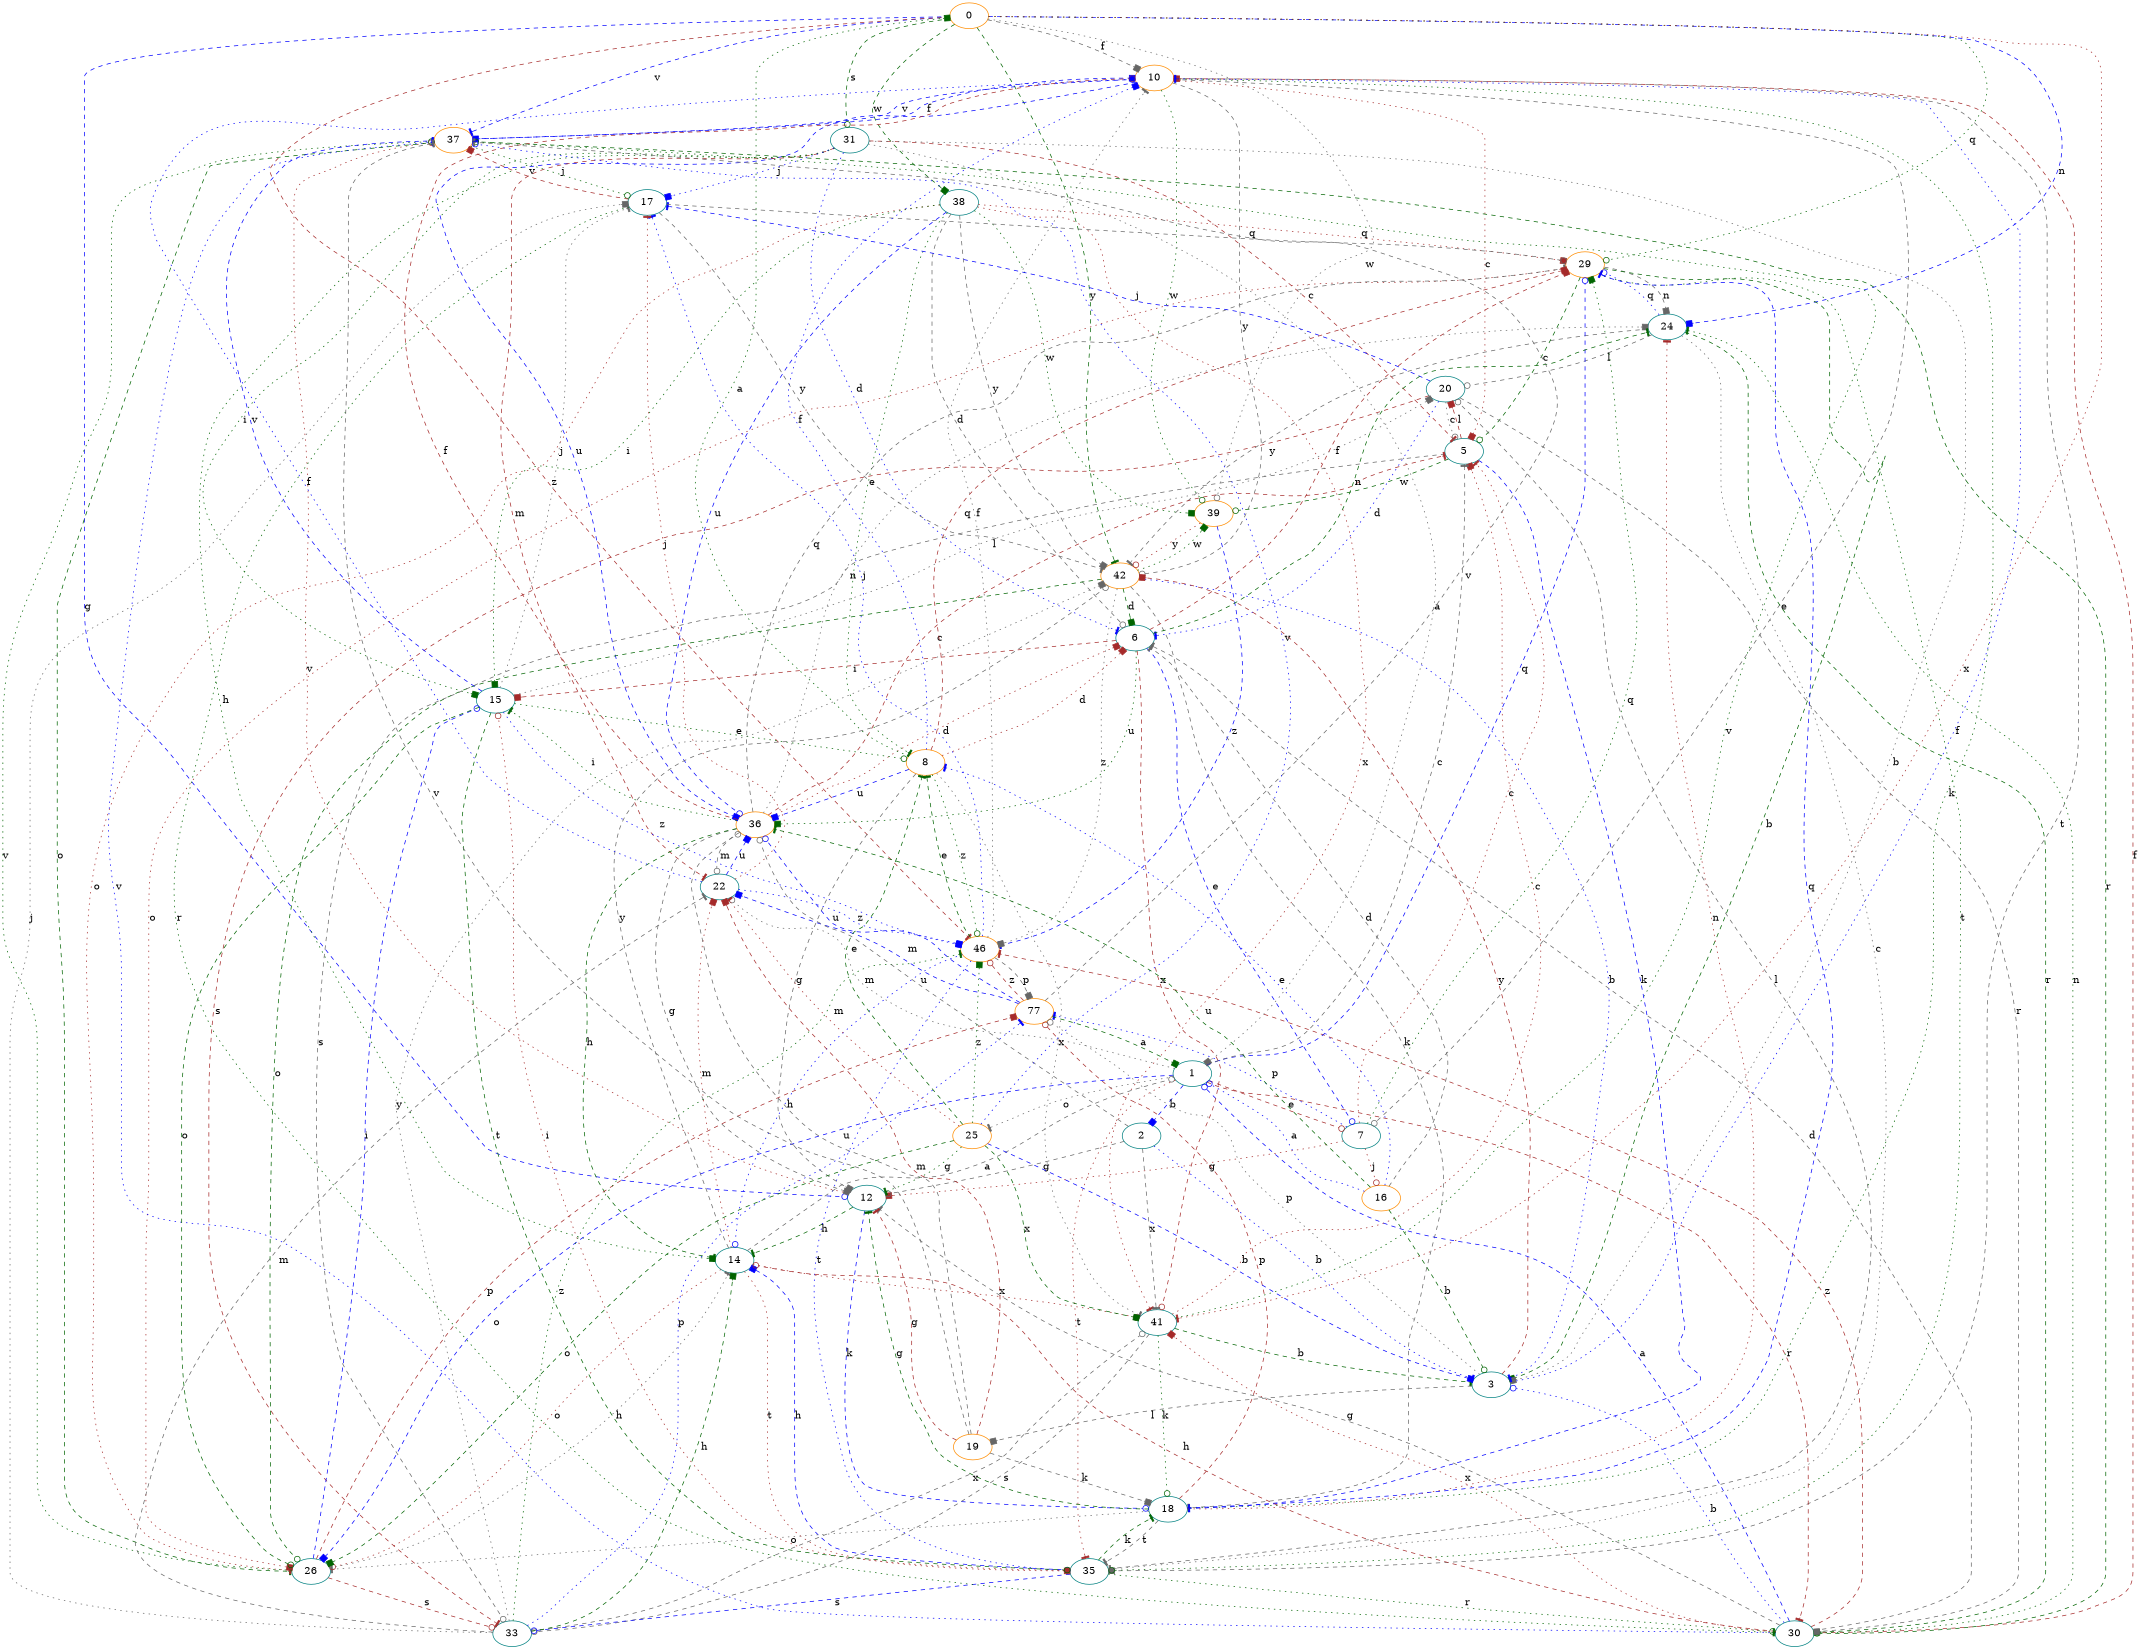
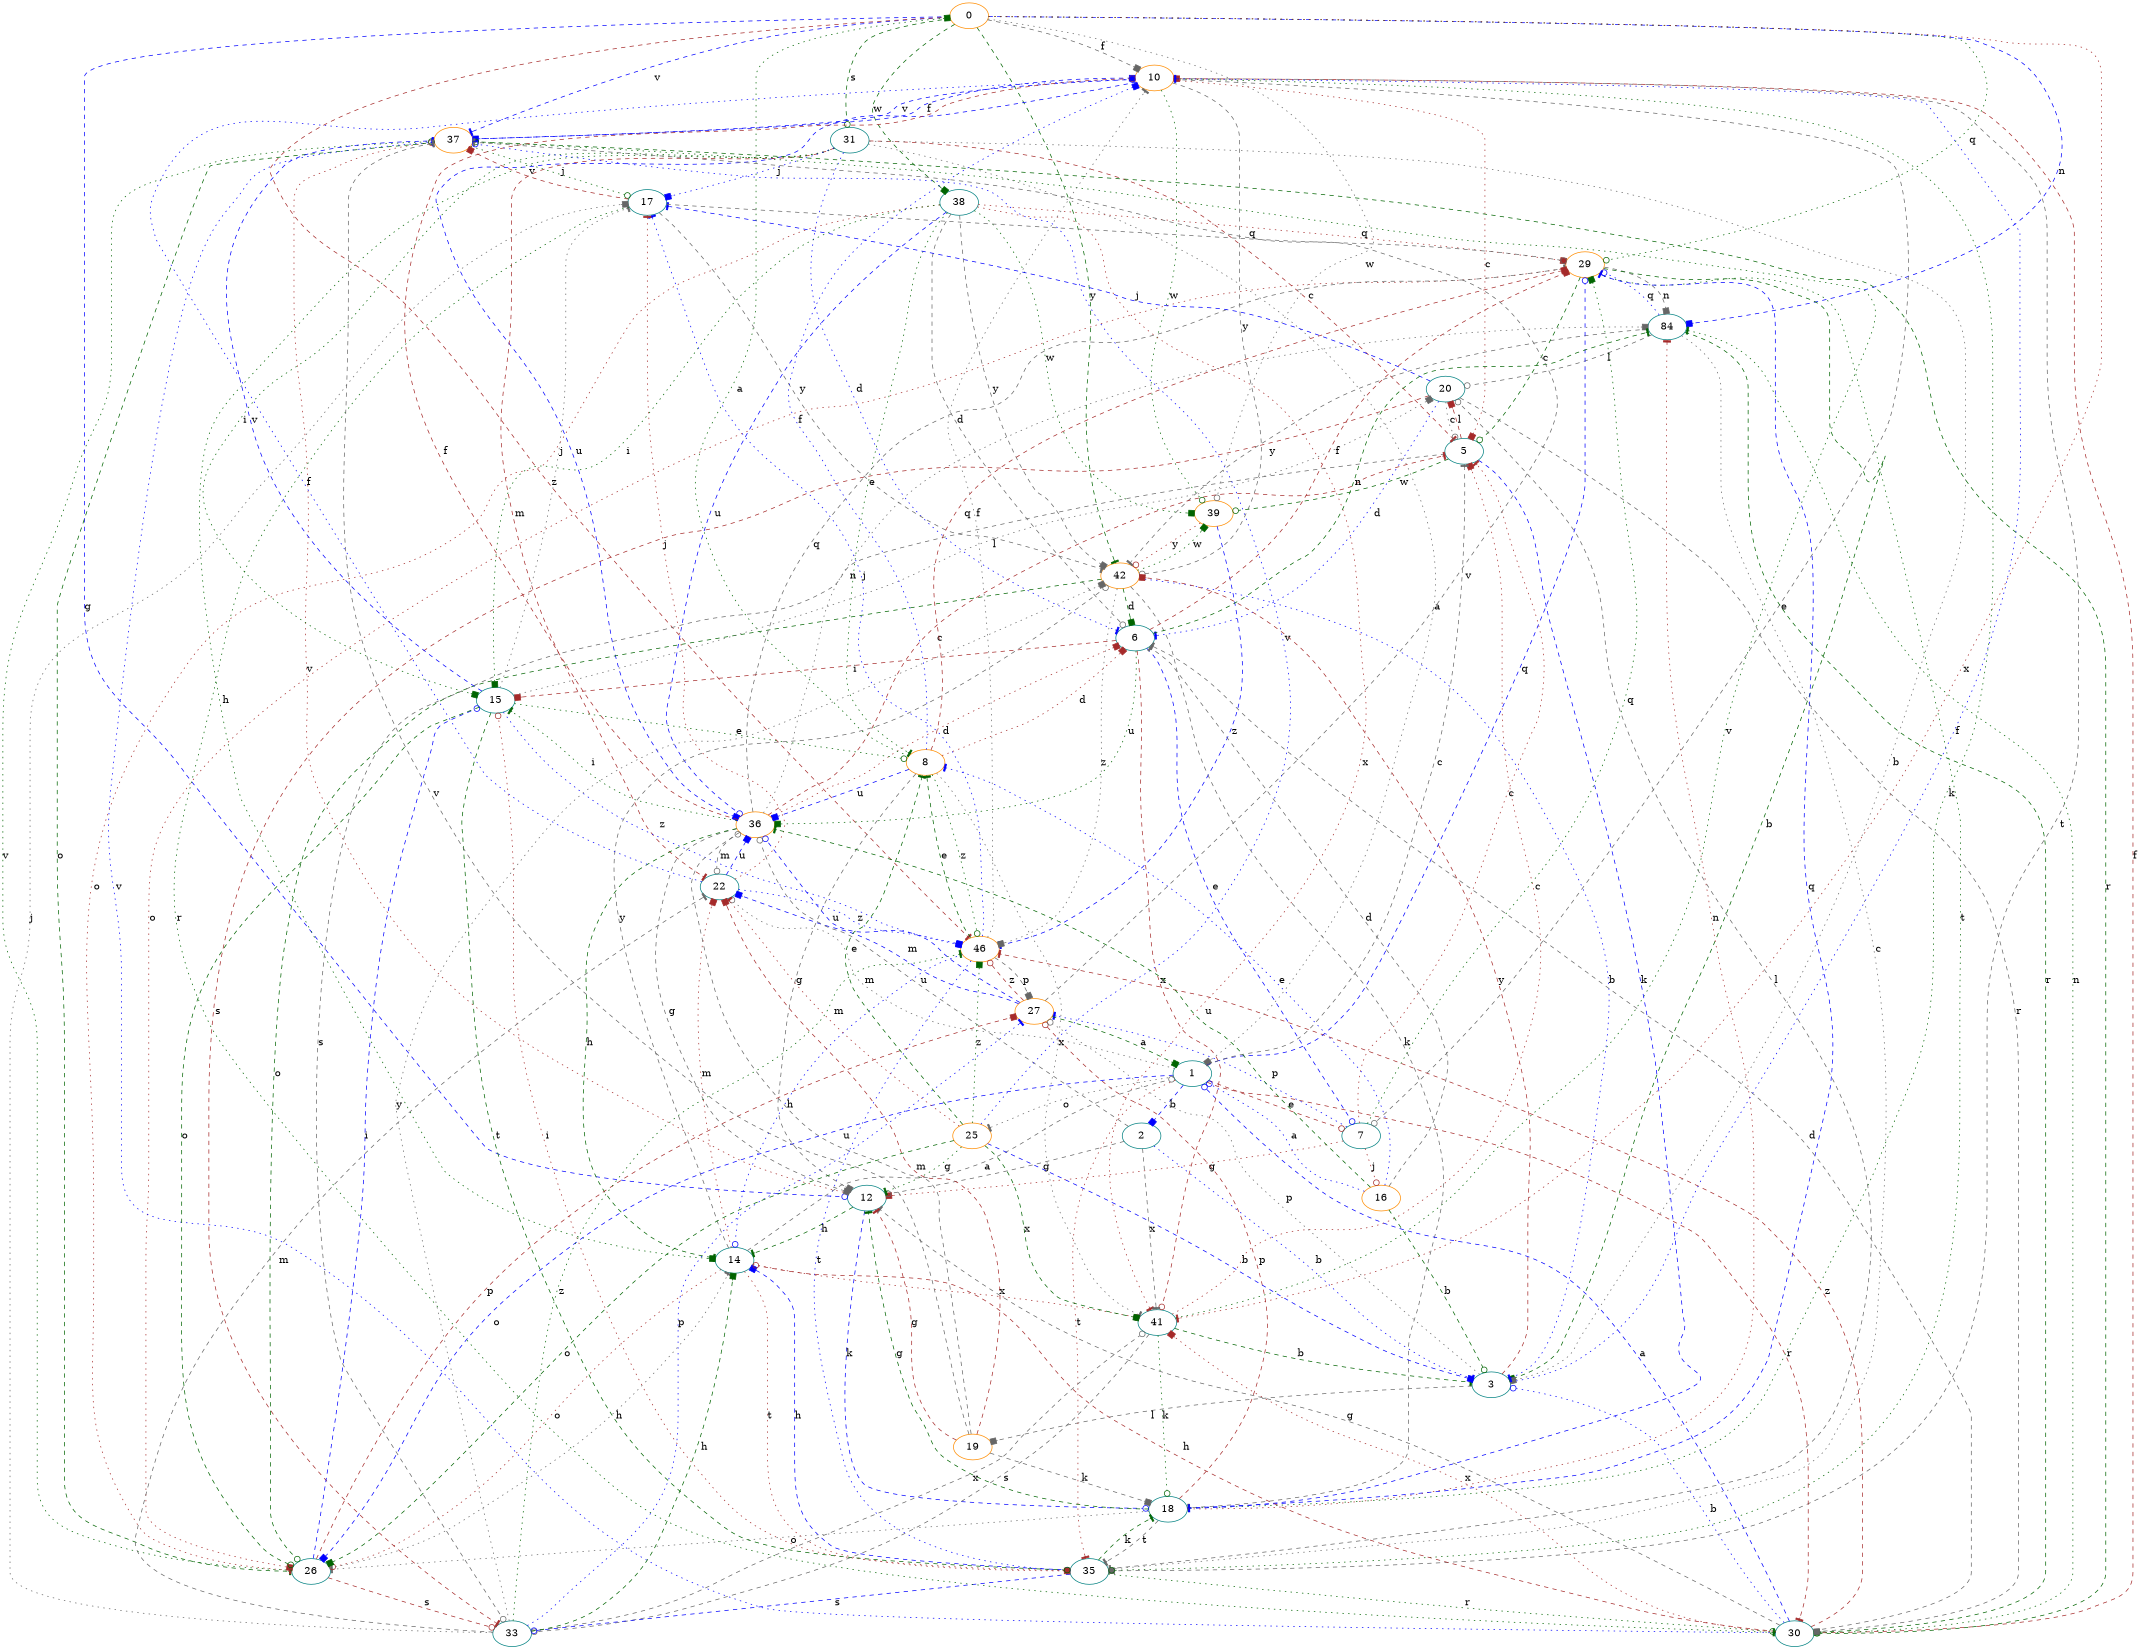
(1667, 327) -> (1667, 327)
(1034, 1011) -> (1034, 1011)
